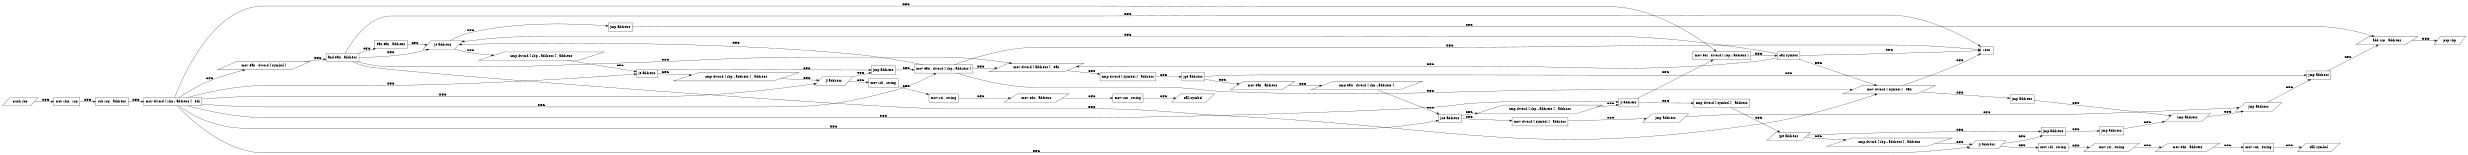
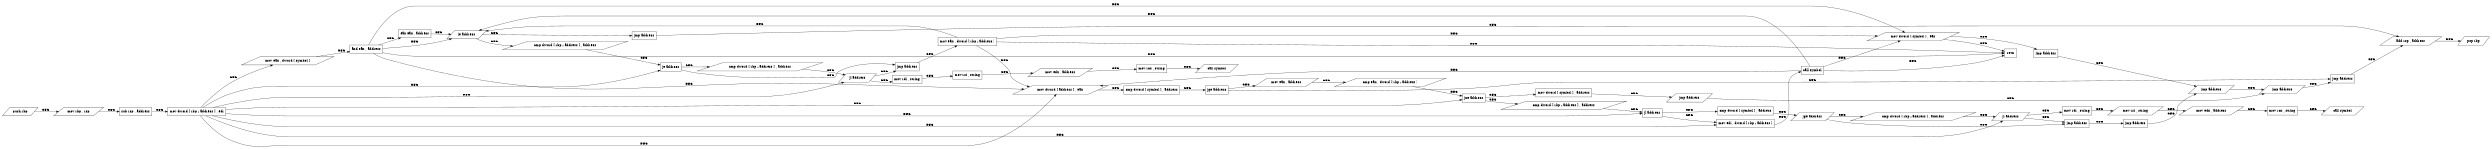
(67, 102) -> (79, 112)
(570, 107) -> (630, 145)
